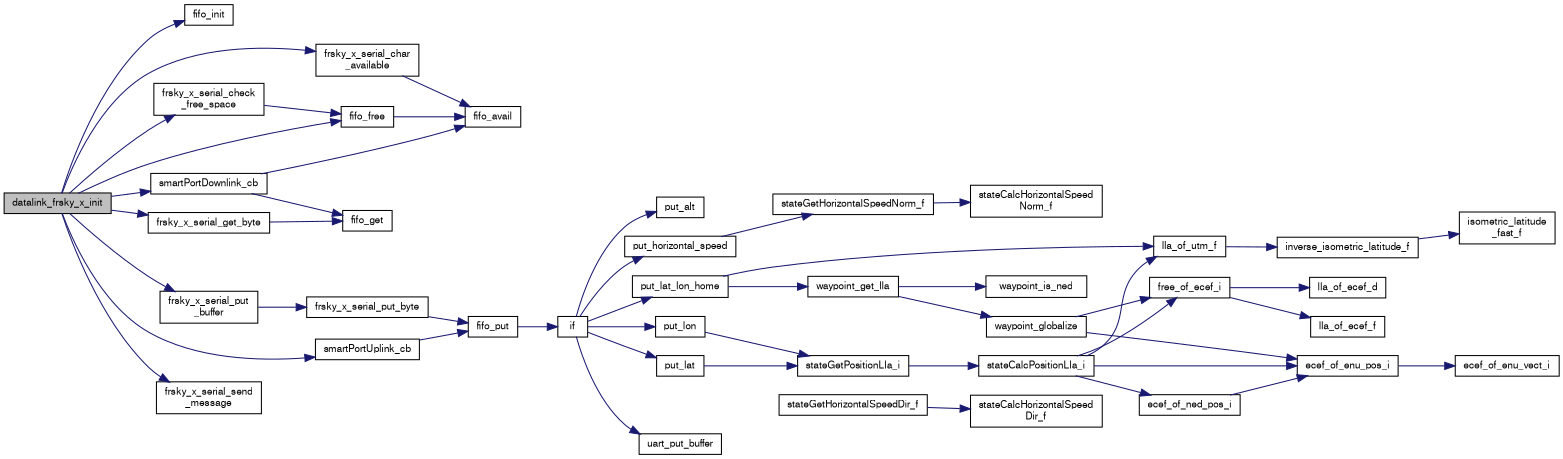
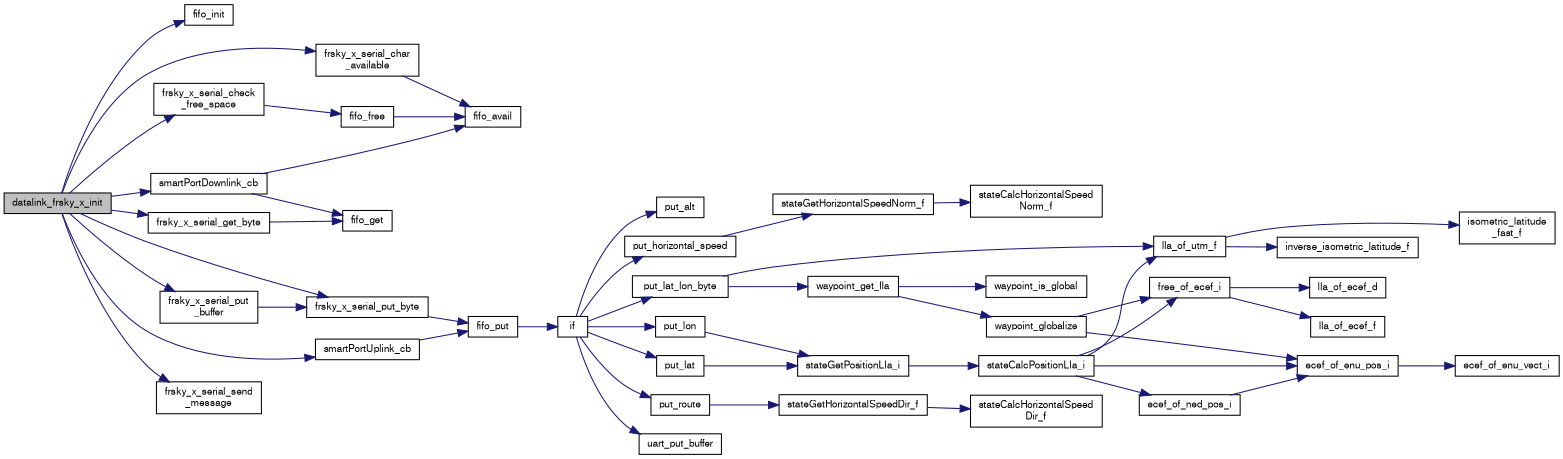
(202, 149) -> (197, 259)
(1433, 237) -> (1337, 224)
(680, 287) -> (680, 287)
(1036, 287) -> (1036, 287)
none -> (680, 405)
